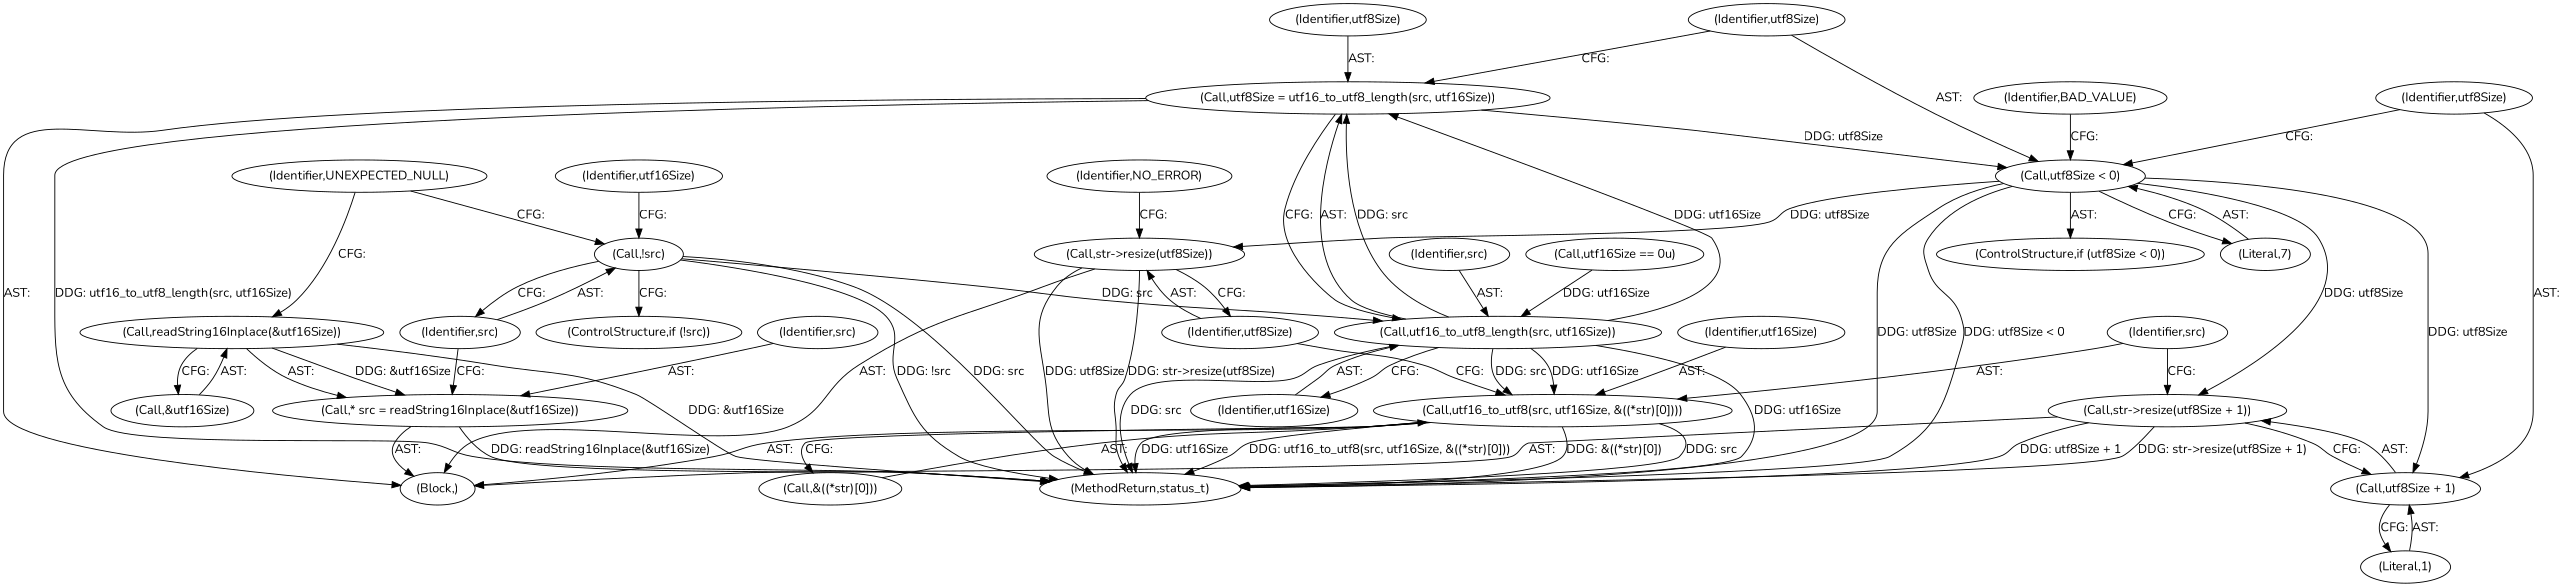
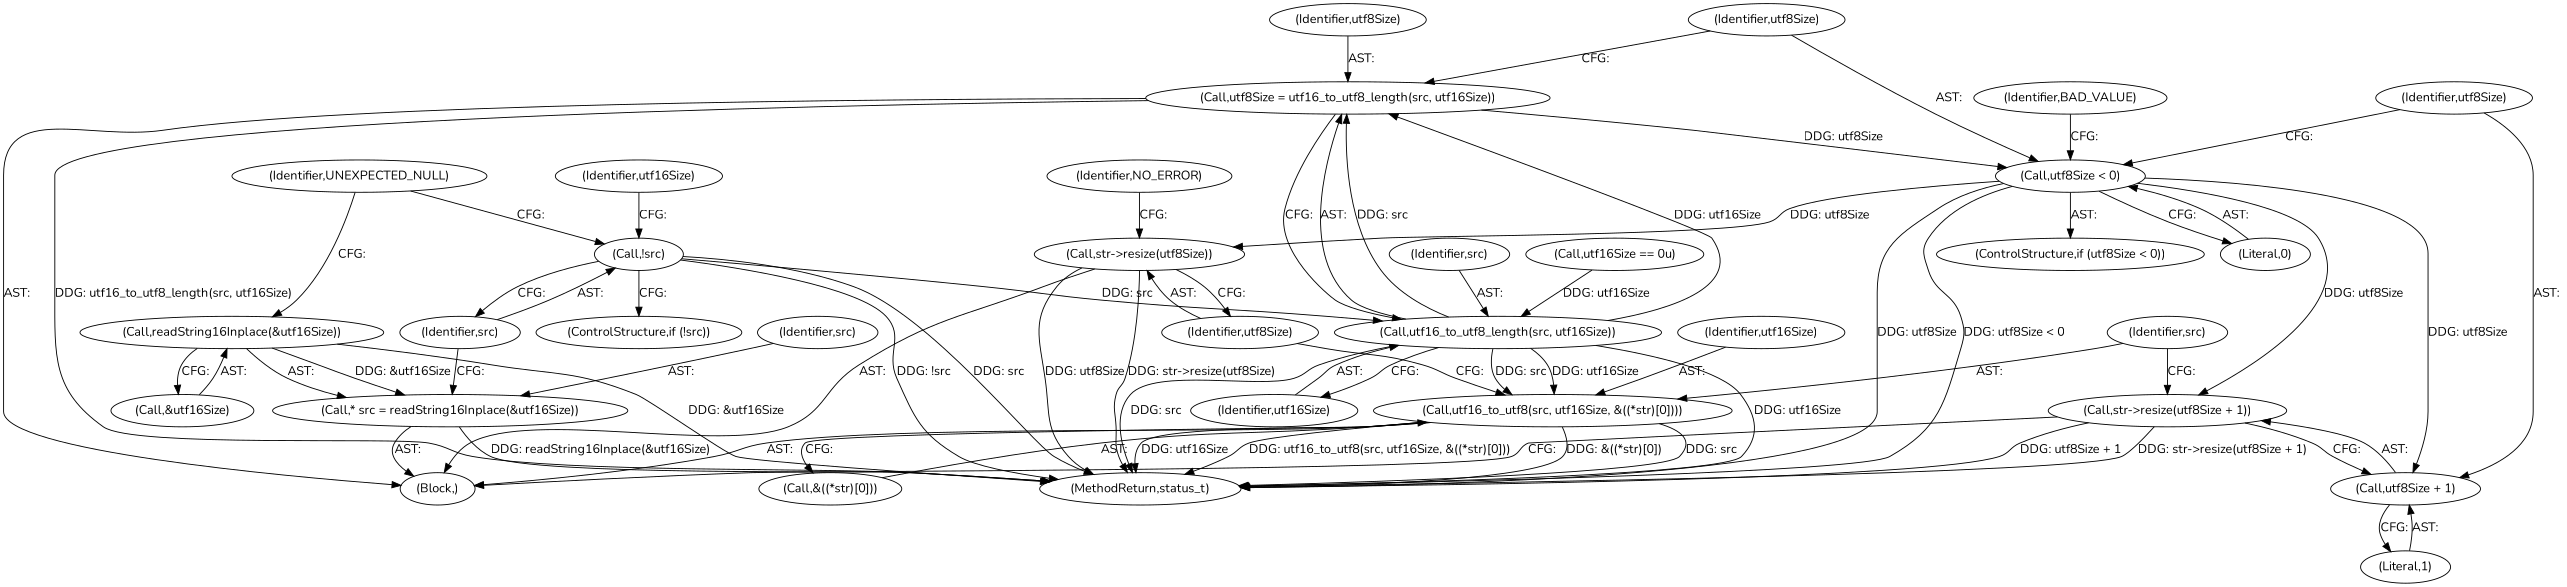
(2265, 254) -> (2265, 254)
(1544, 450) -> (1544, 450)
